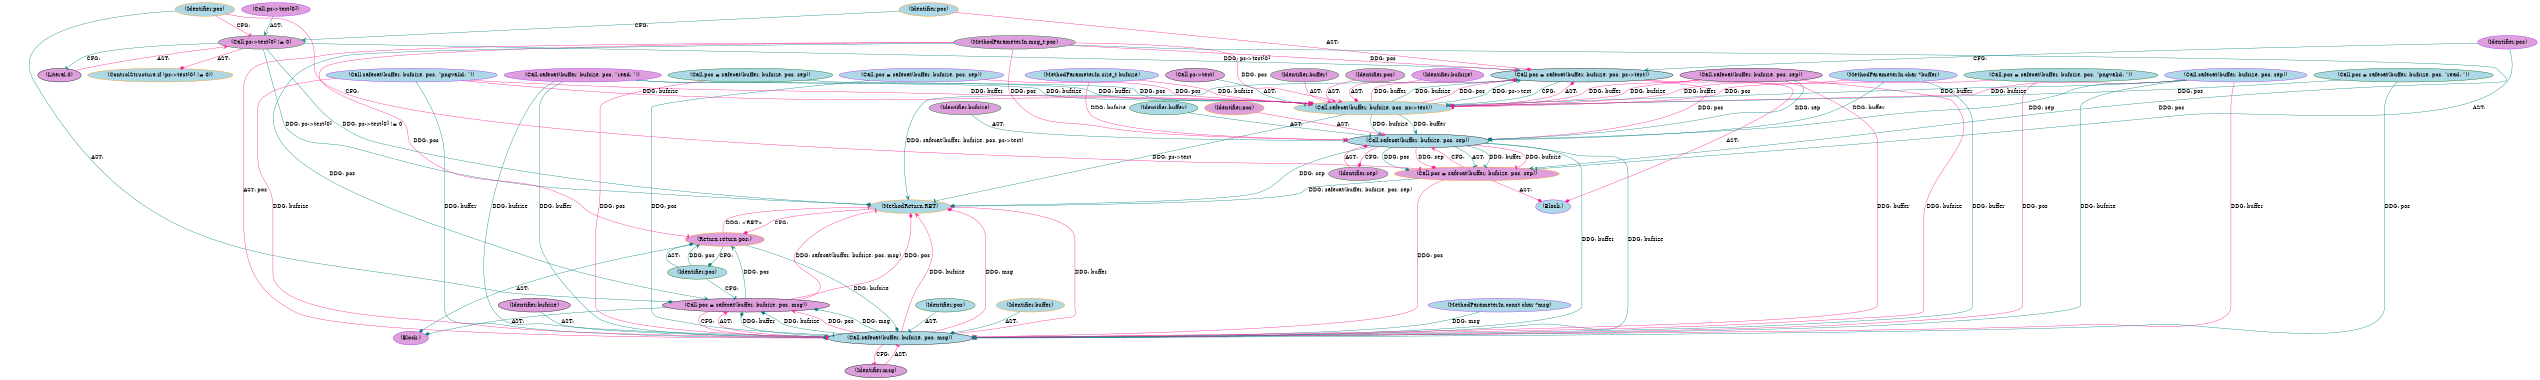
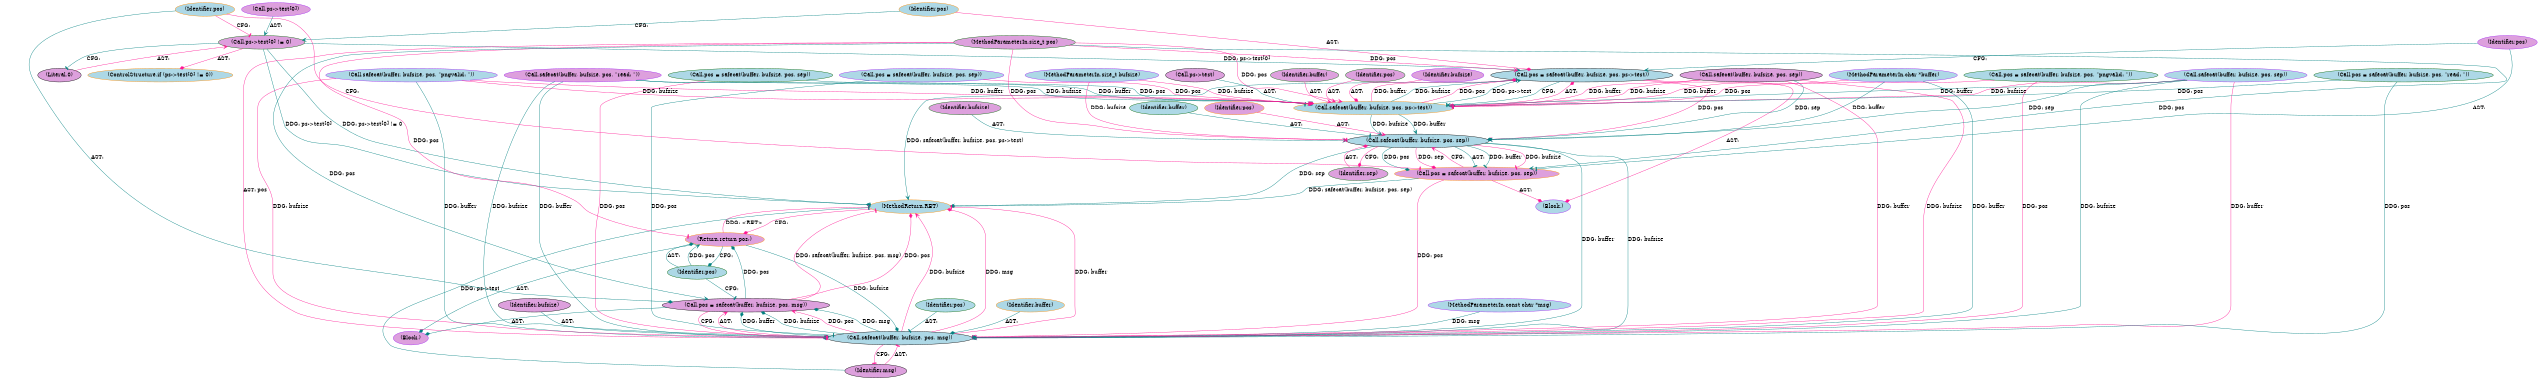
(1014, 42) -> (1014, 42)
(1141, 158) -> (385, 337)
(743, 273) -> (743, 273)
